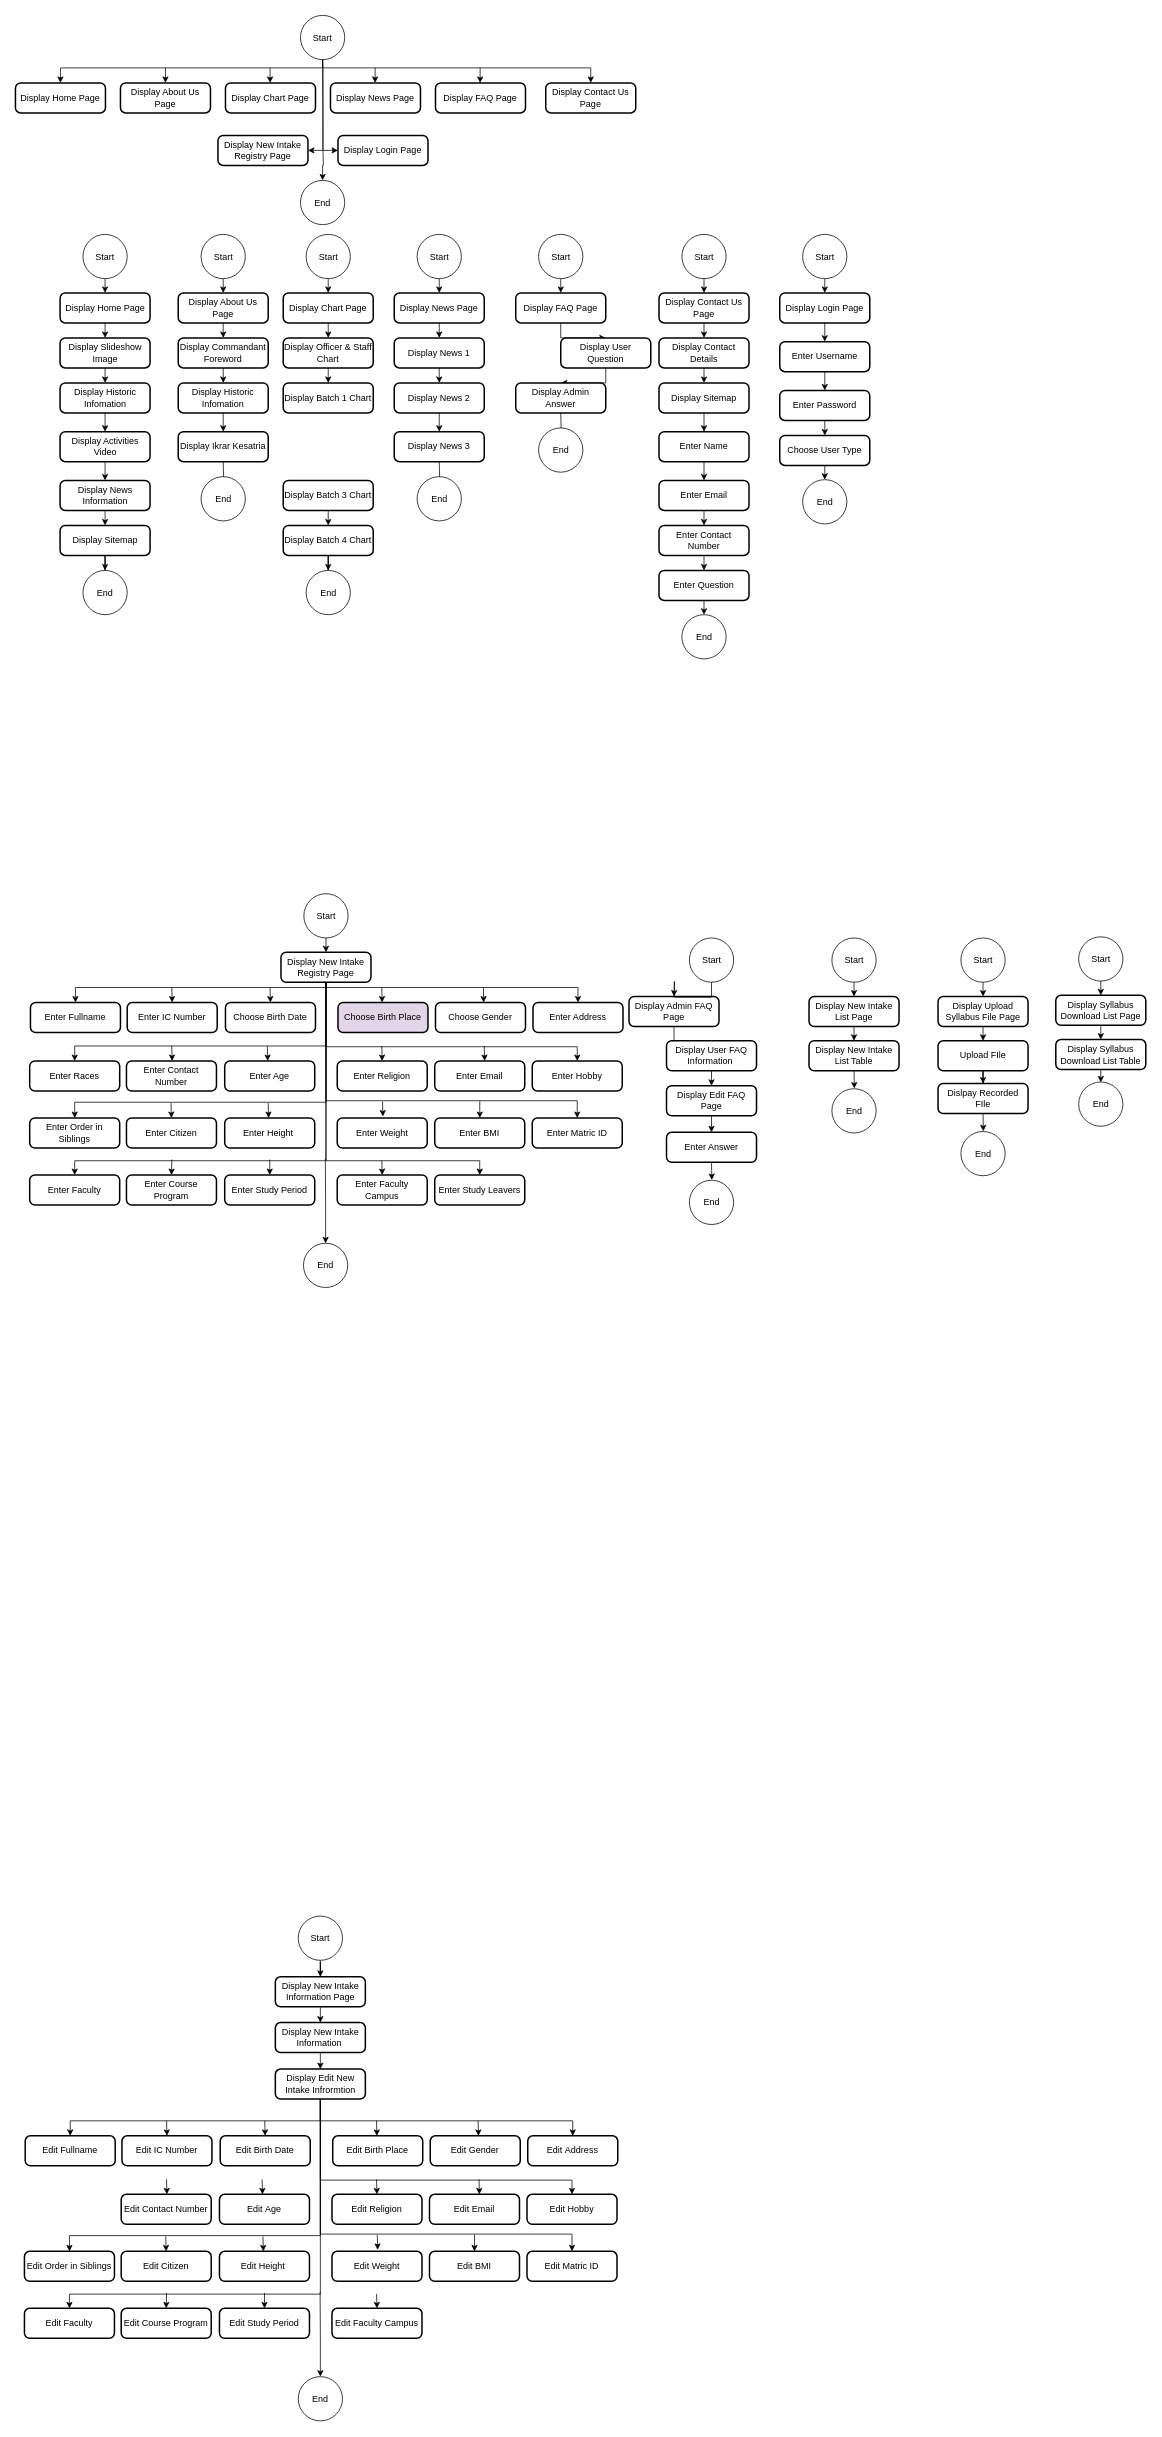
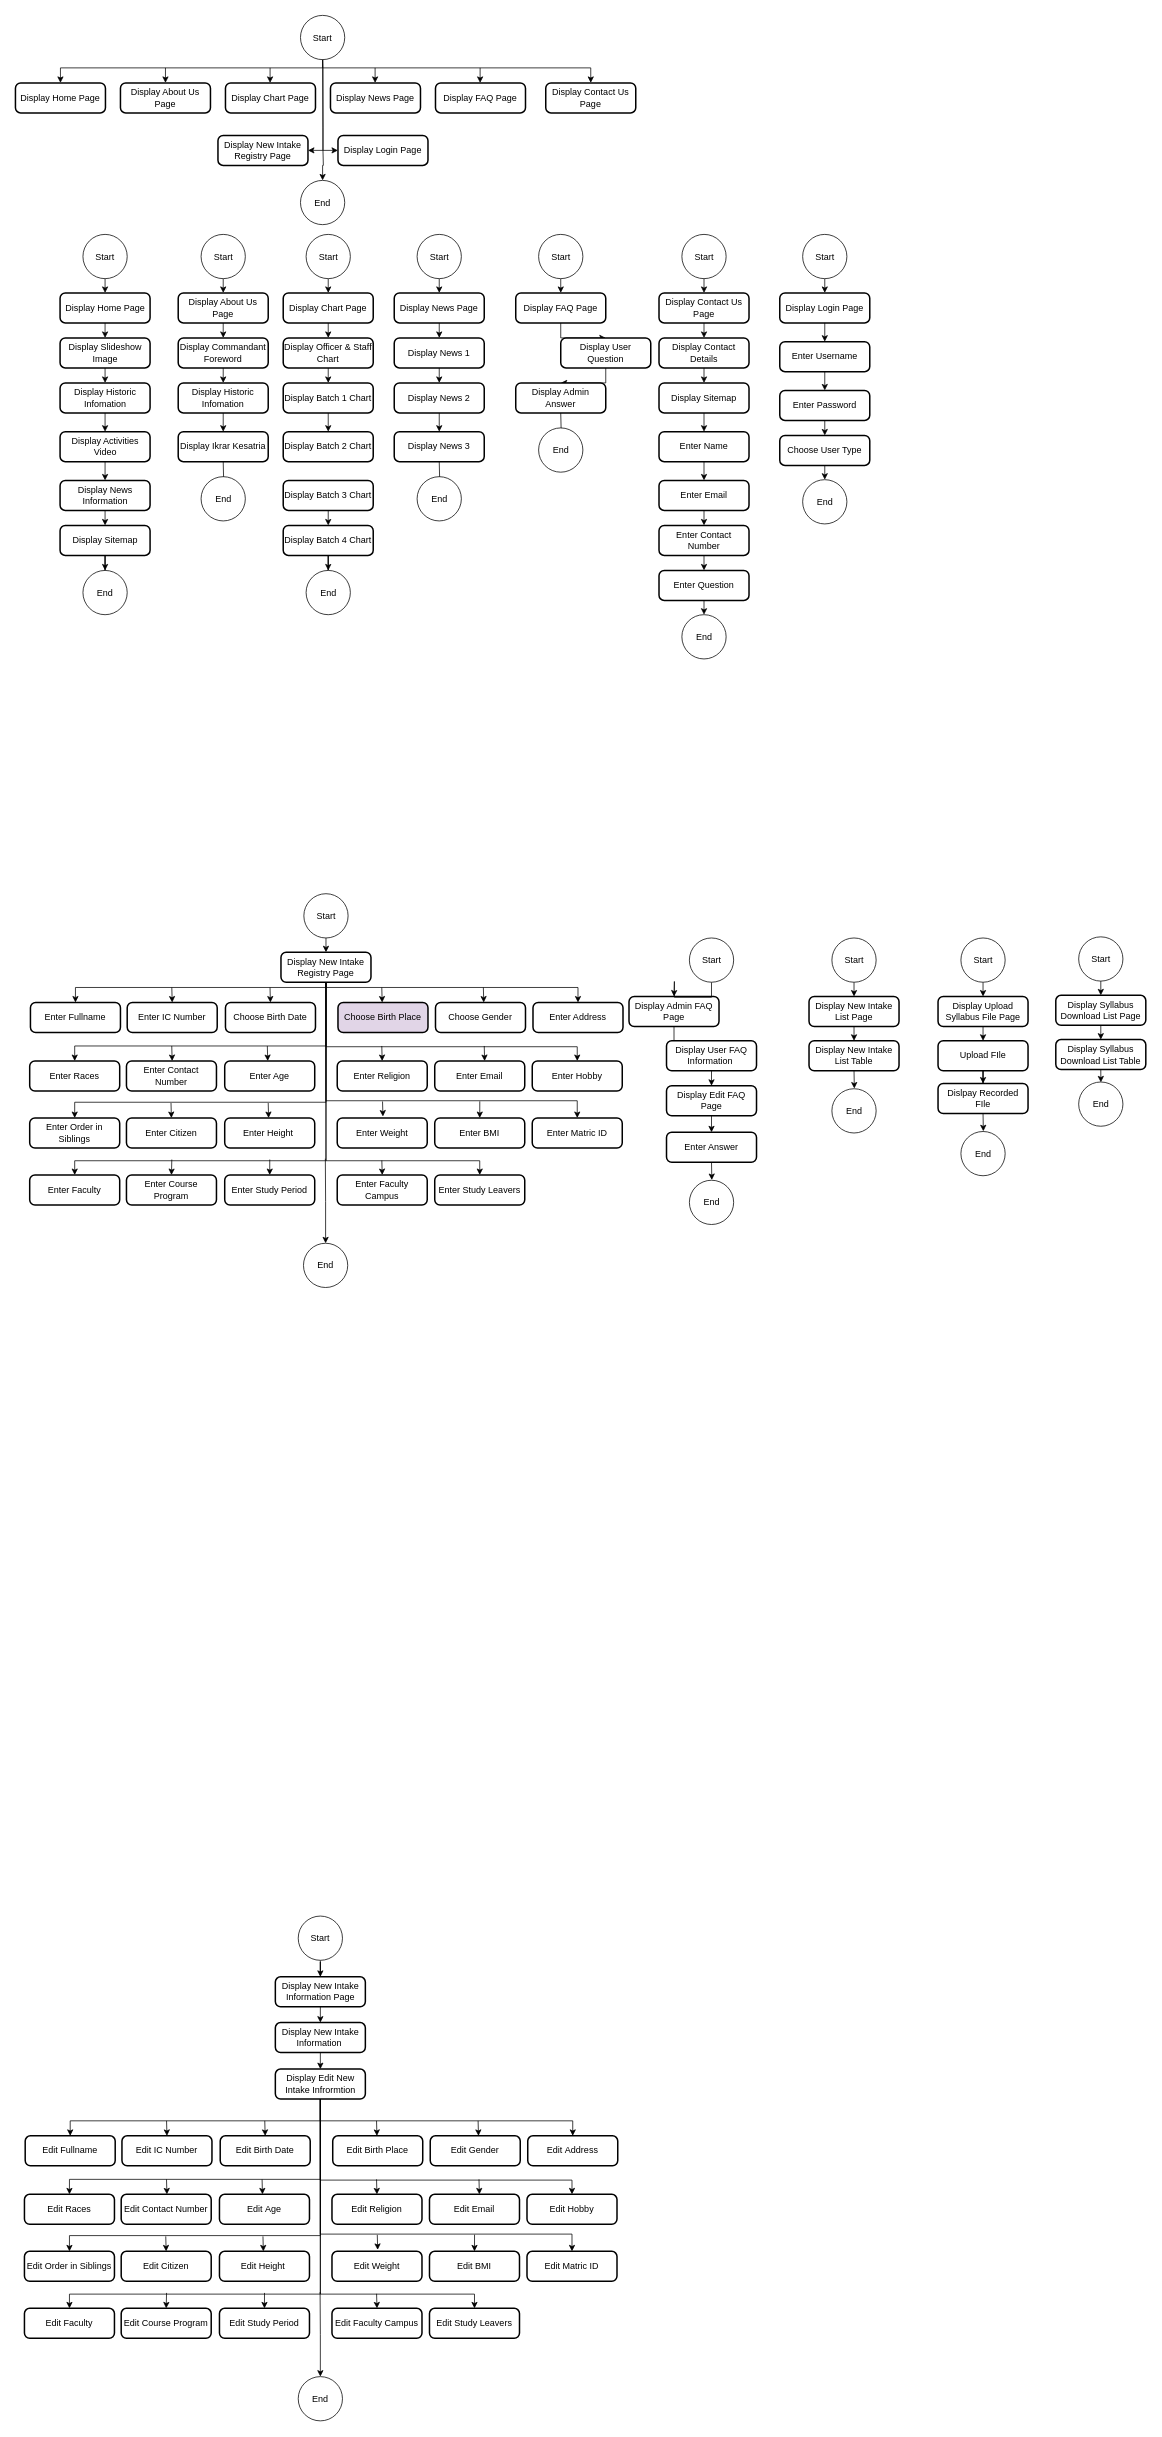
none -> (328, 419)
none -> (328, 447)
none -> (189, 2179)
none -> (69, 2209)
none -> (474, 2297)
none -> (474, 2323)
